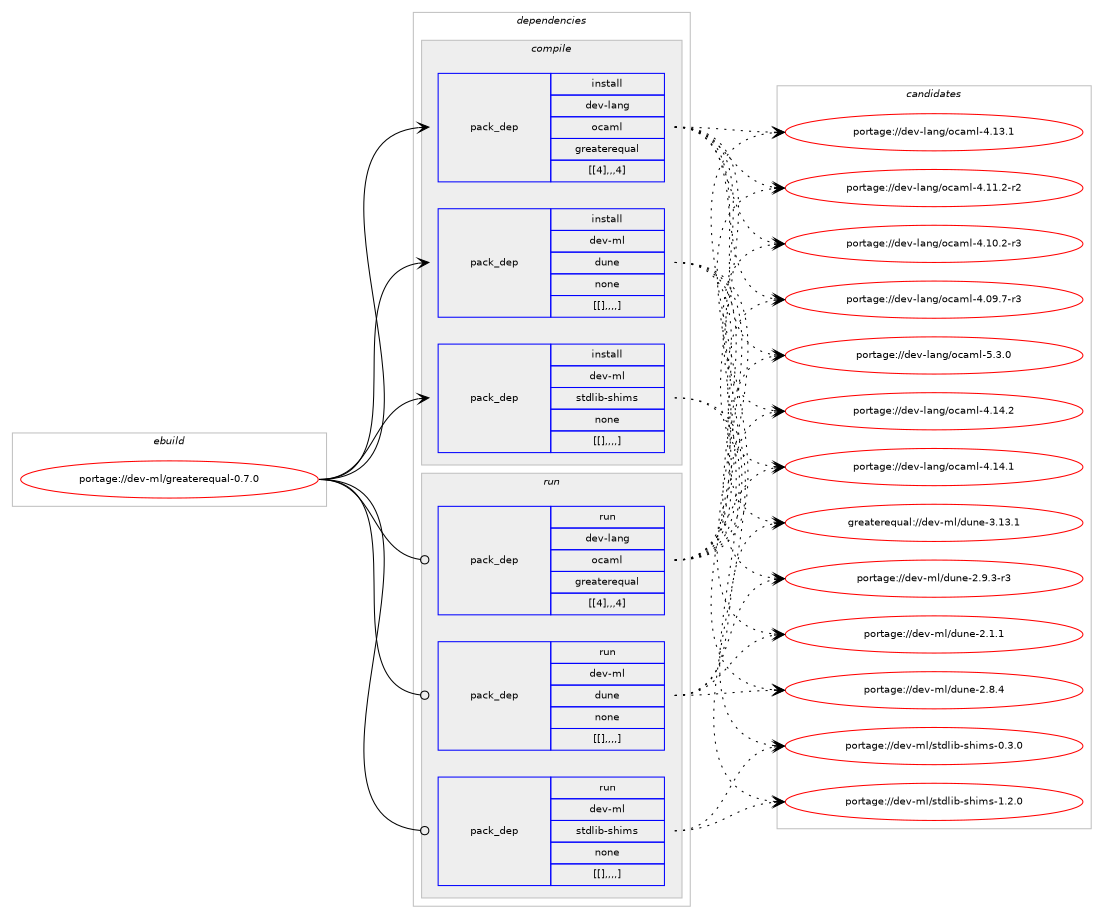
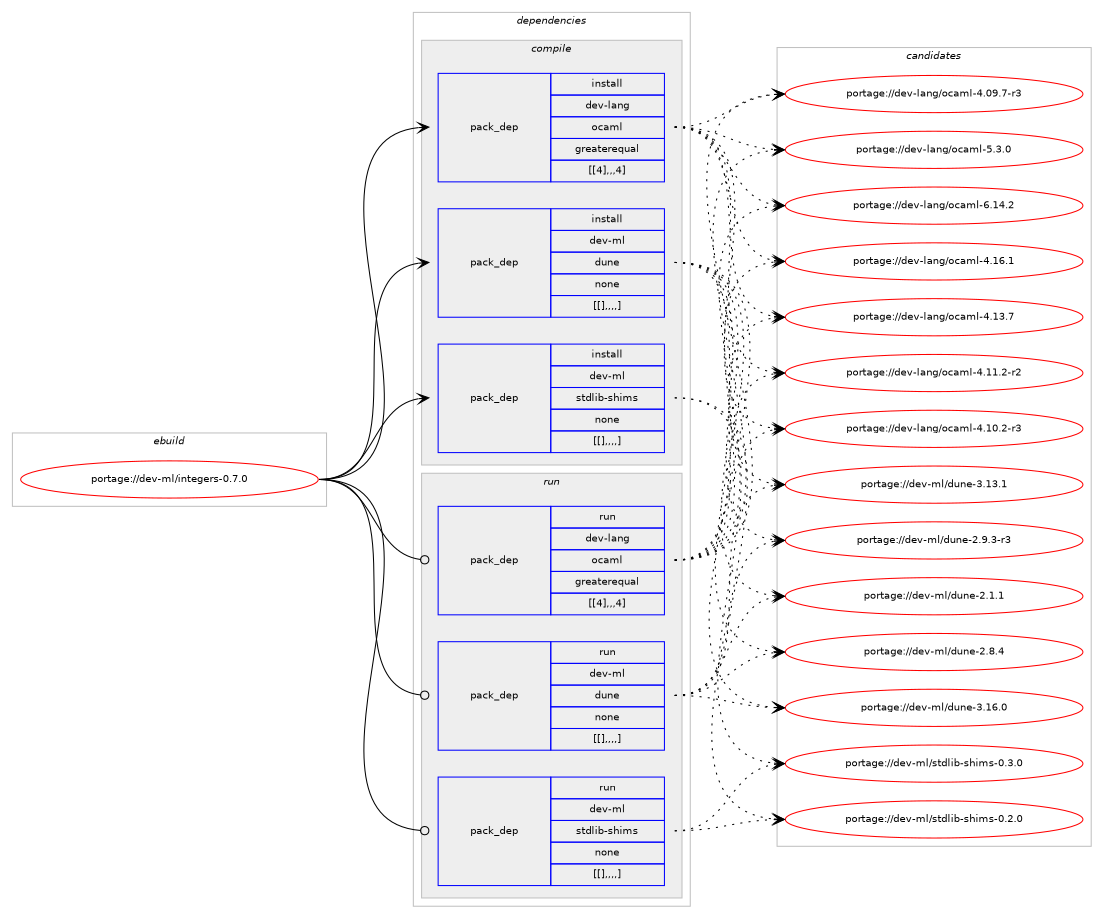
(934, 132) -> (934, 317)
(934, 411) -> (934, 206)
(934, 467) -> (934, 261)
(169, 479) -> (169, 479)
(934, 523) -> (934, 485)
none -> (934, 708)
(934, 802) -> (934, 819)
